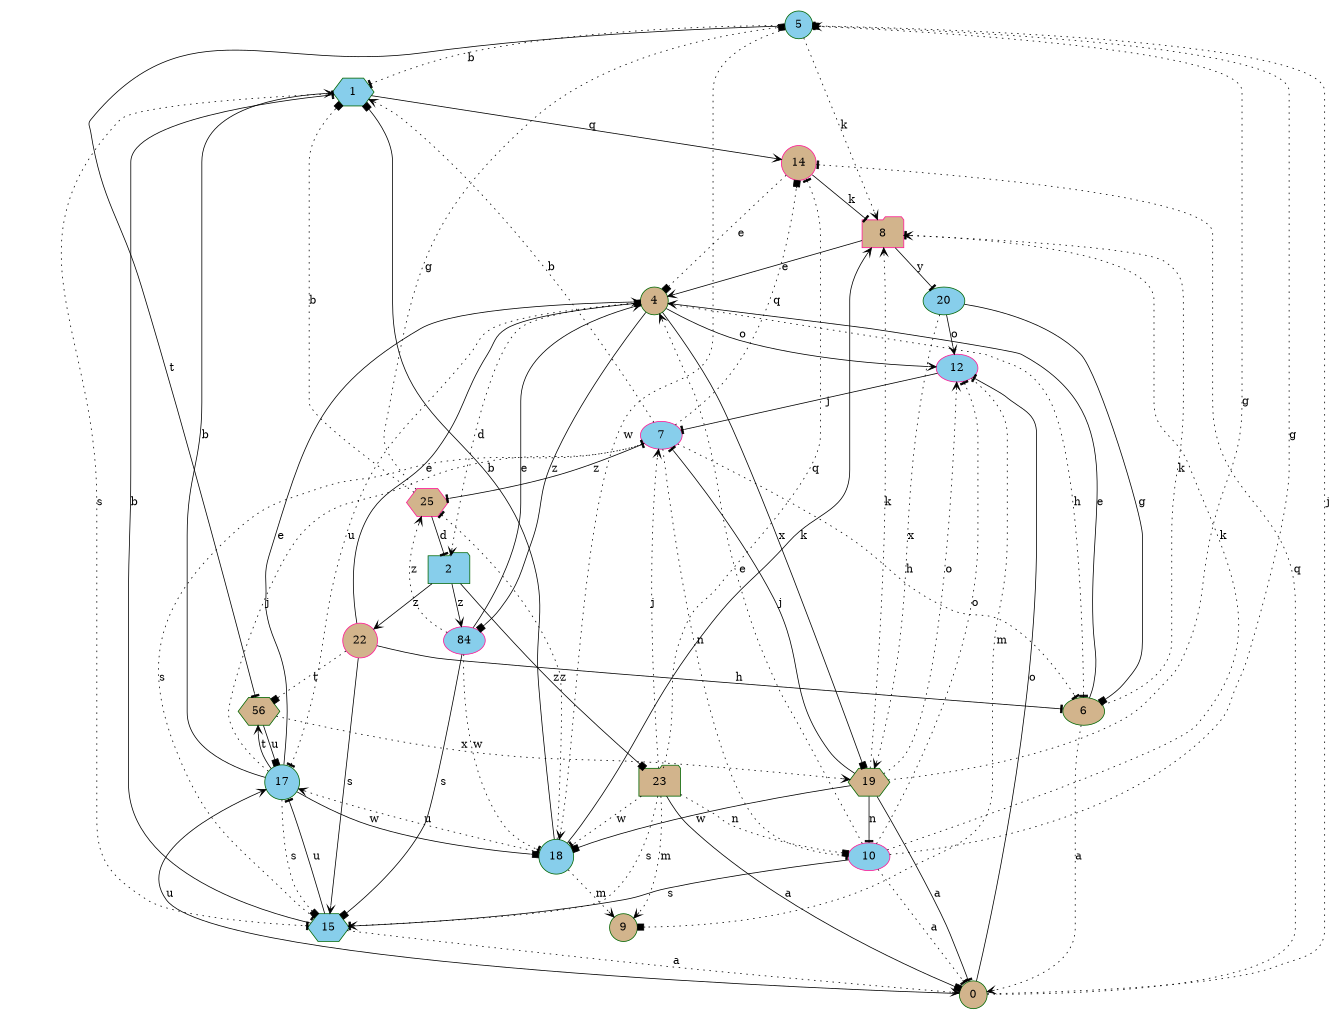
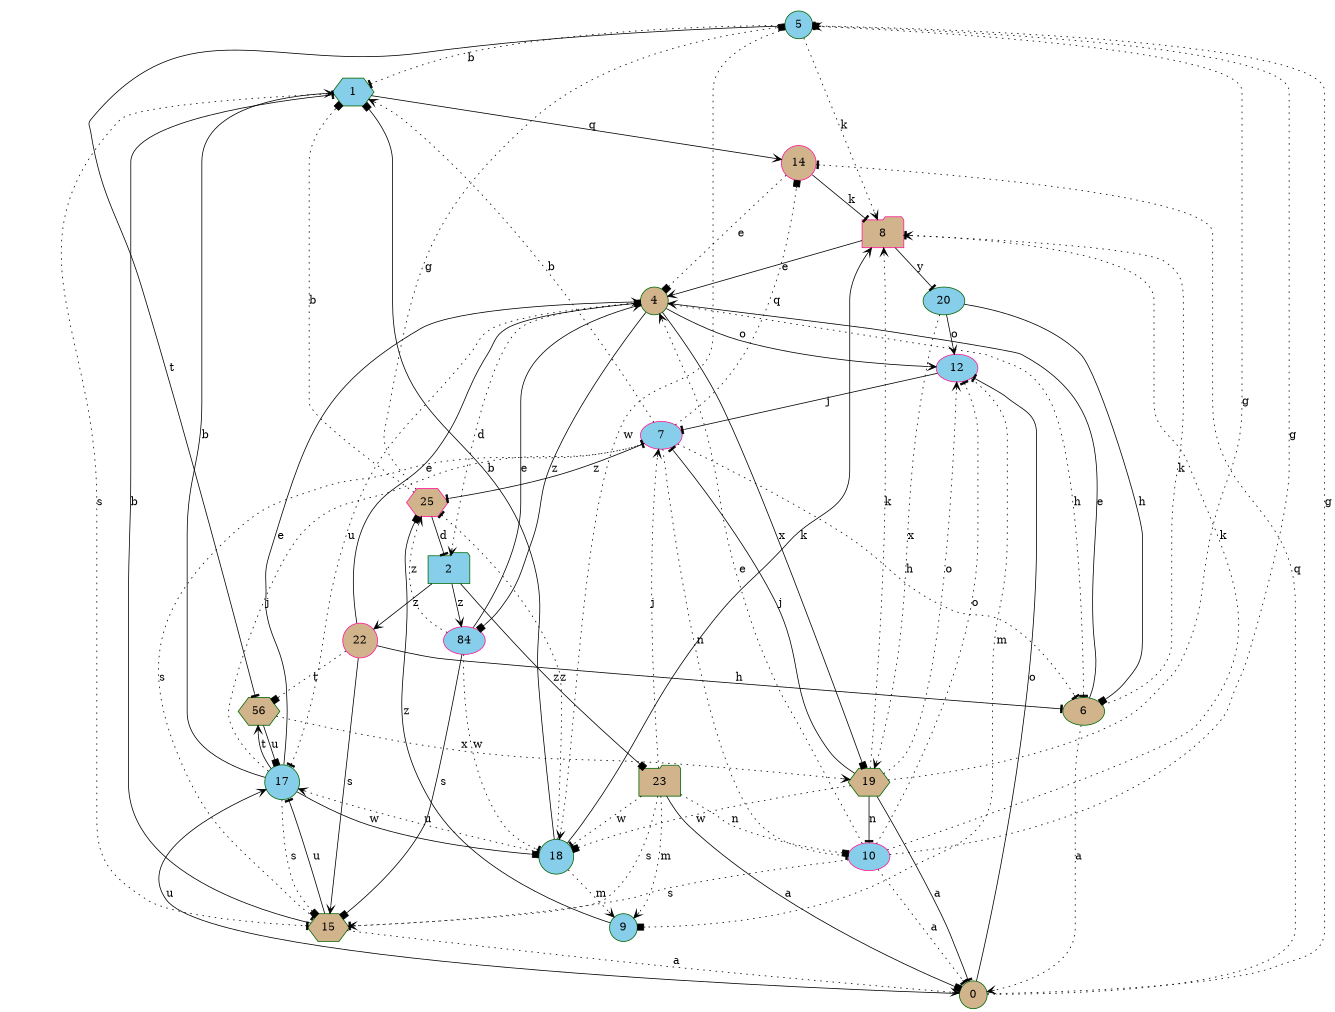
(795, 492) -> none
(1142, 502) -> (1142, 502)
(1329, 502) -> (1329, 502)
none -> (416, 773)
(721, 809) -> (721, 809)
(616, 901) -> (616, 901)
(328, 928) -> (328, 928)
(623, 928) -> (623, 928)
